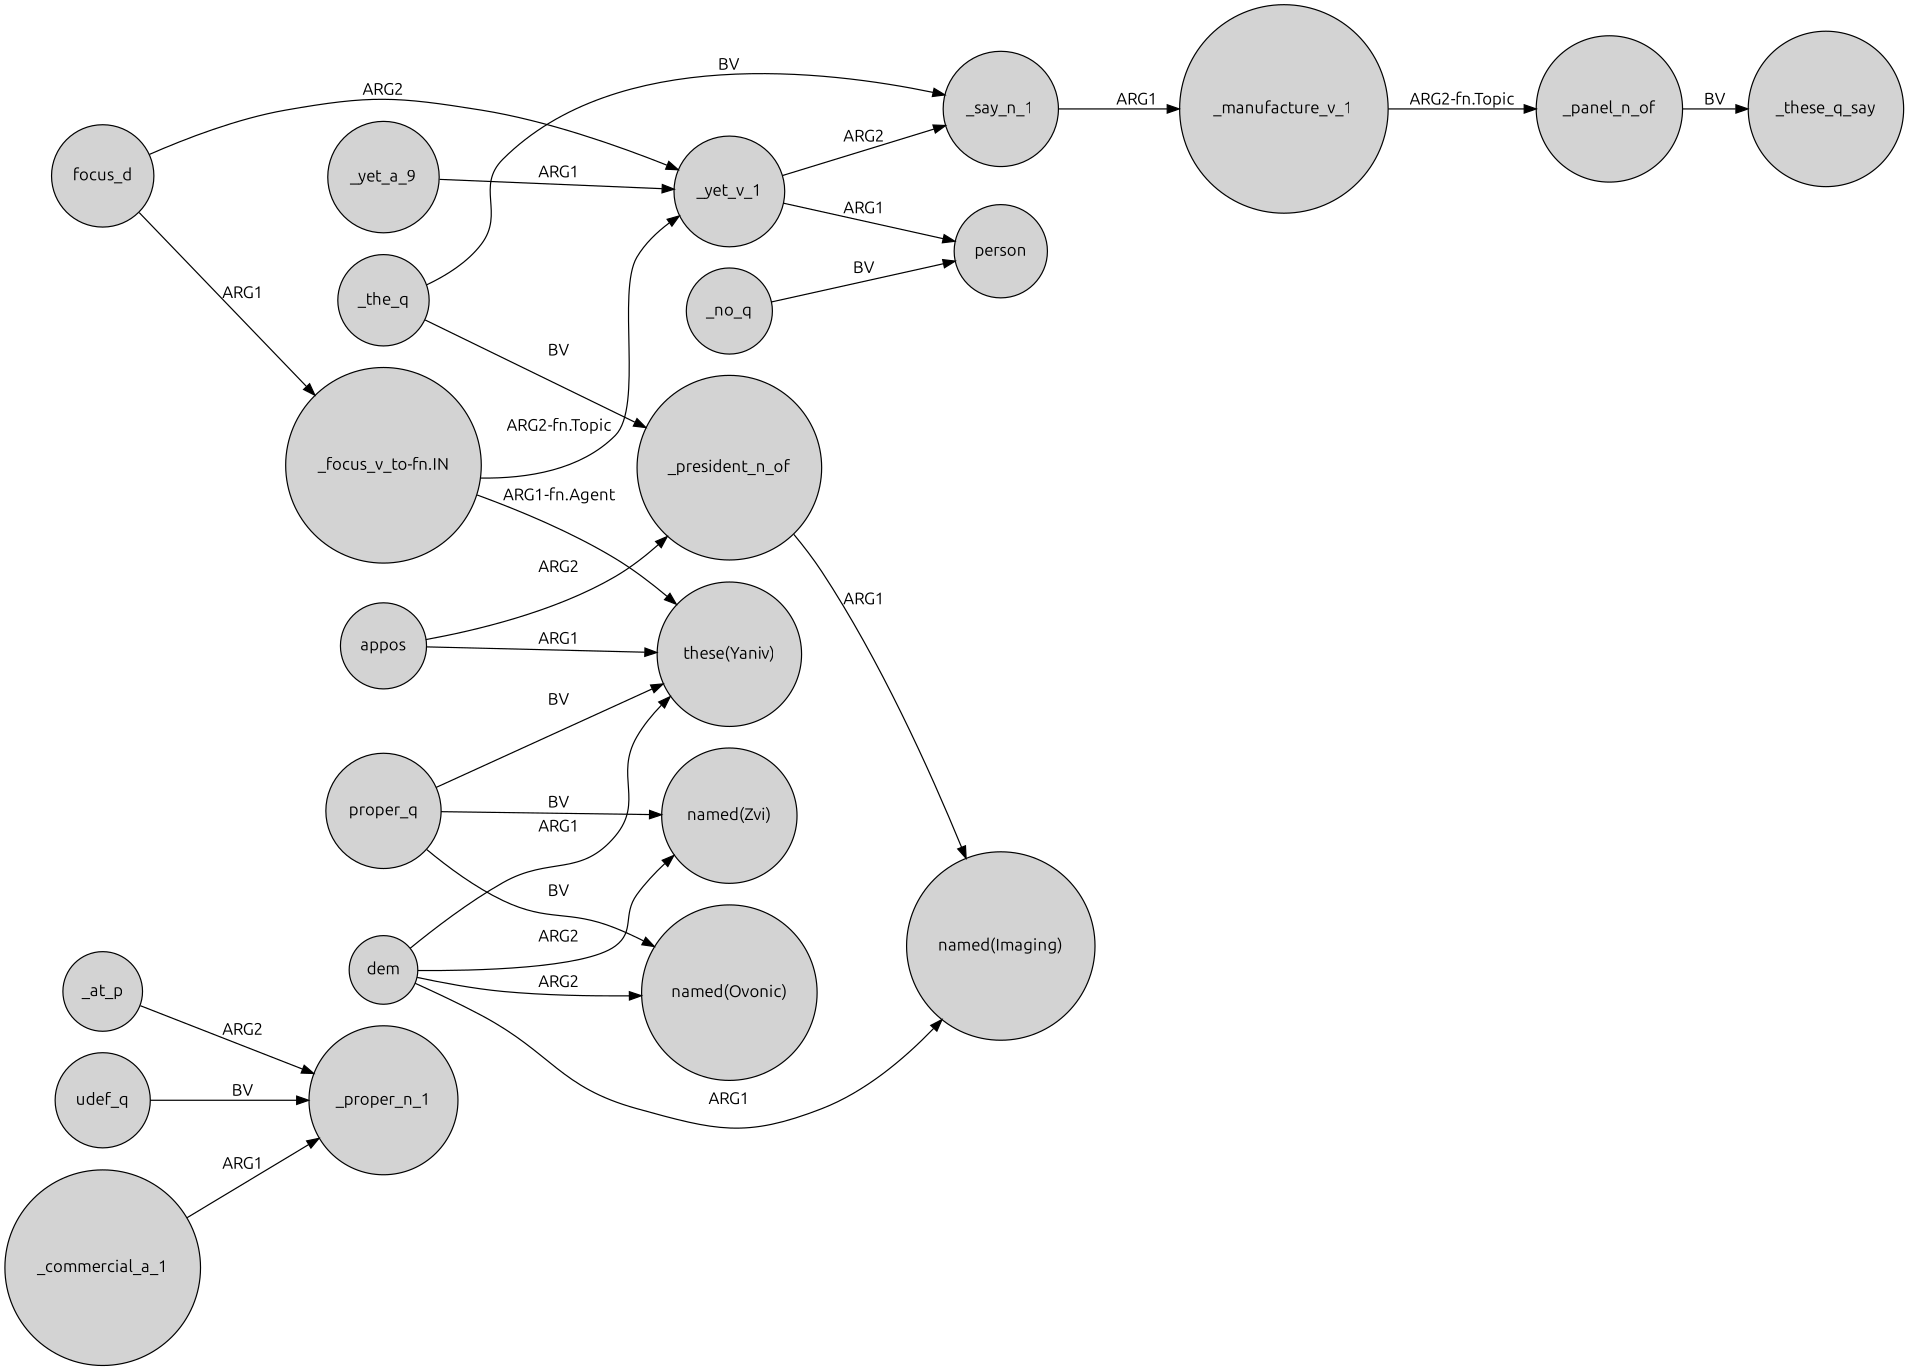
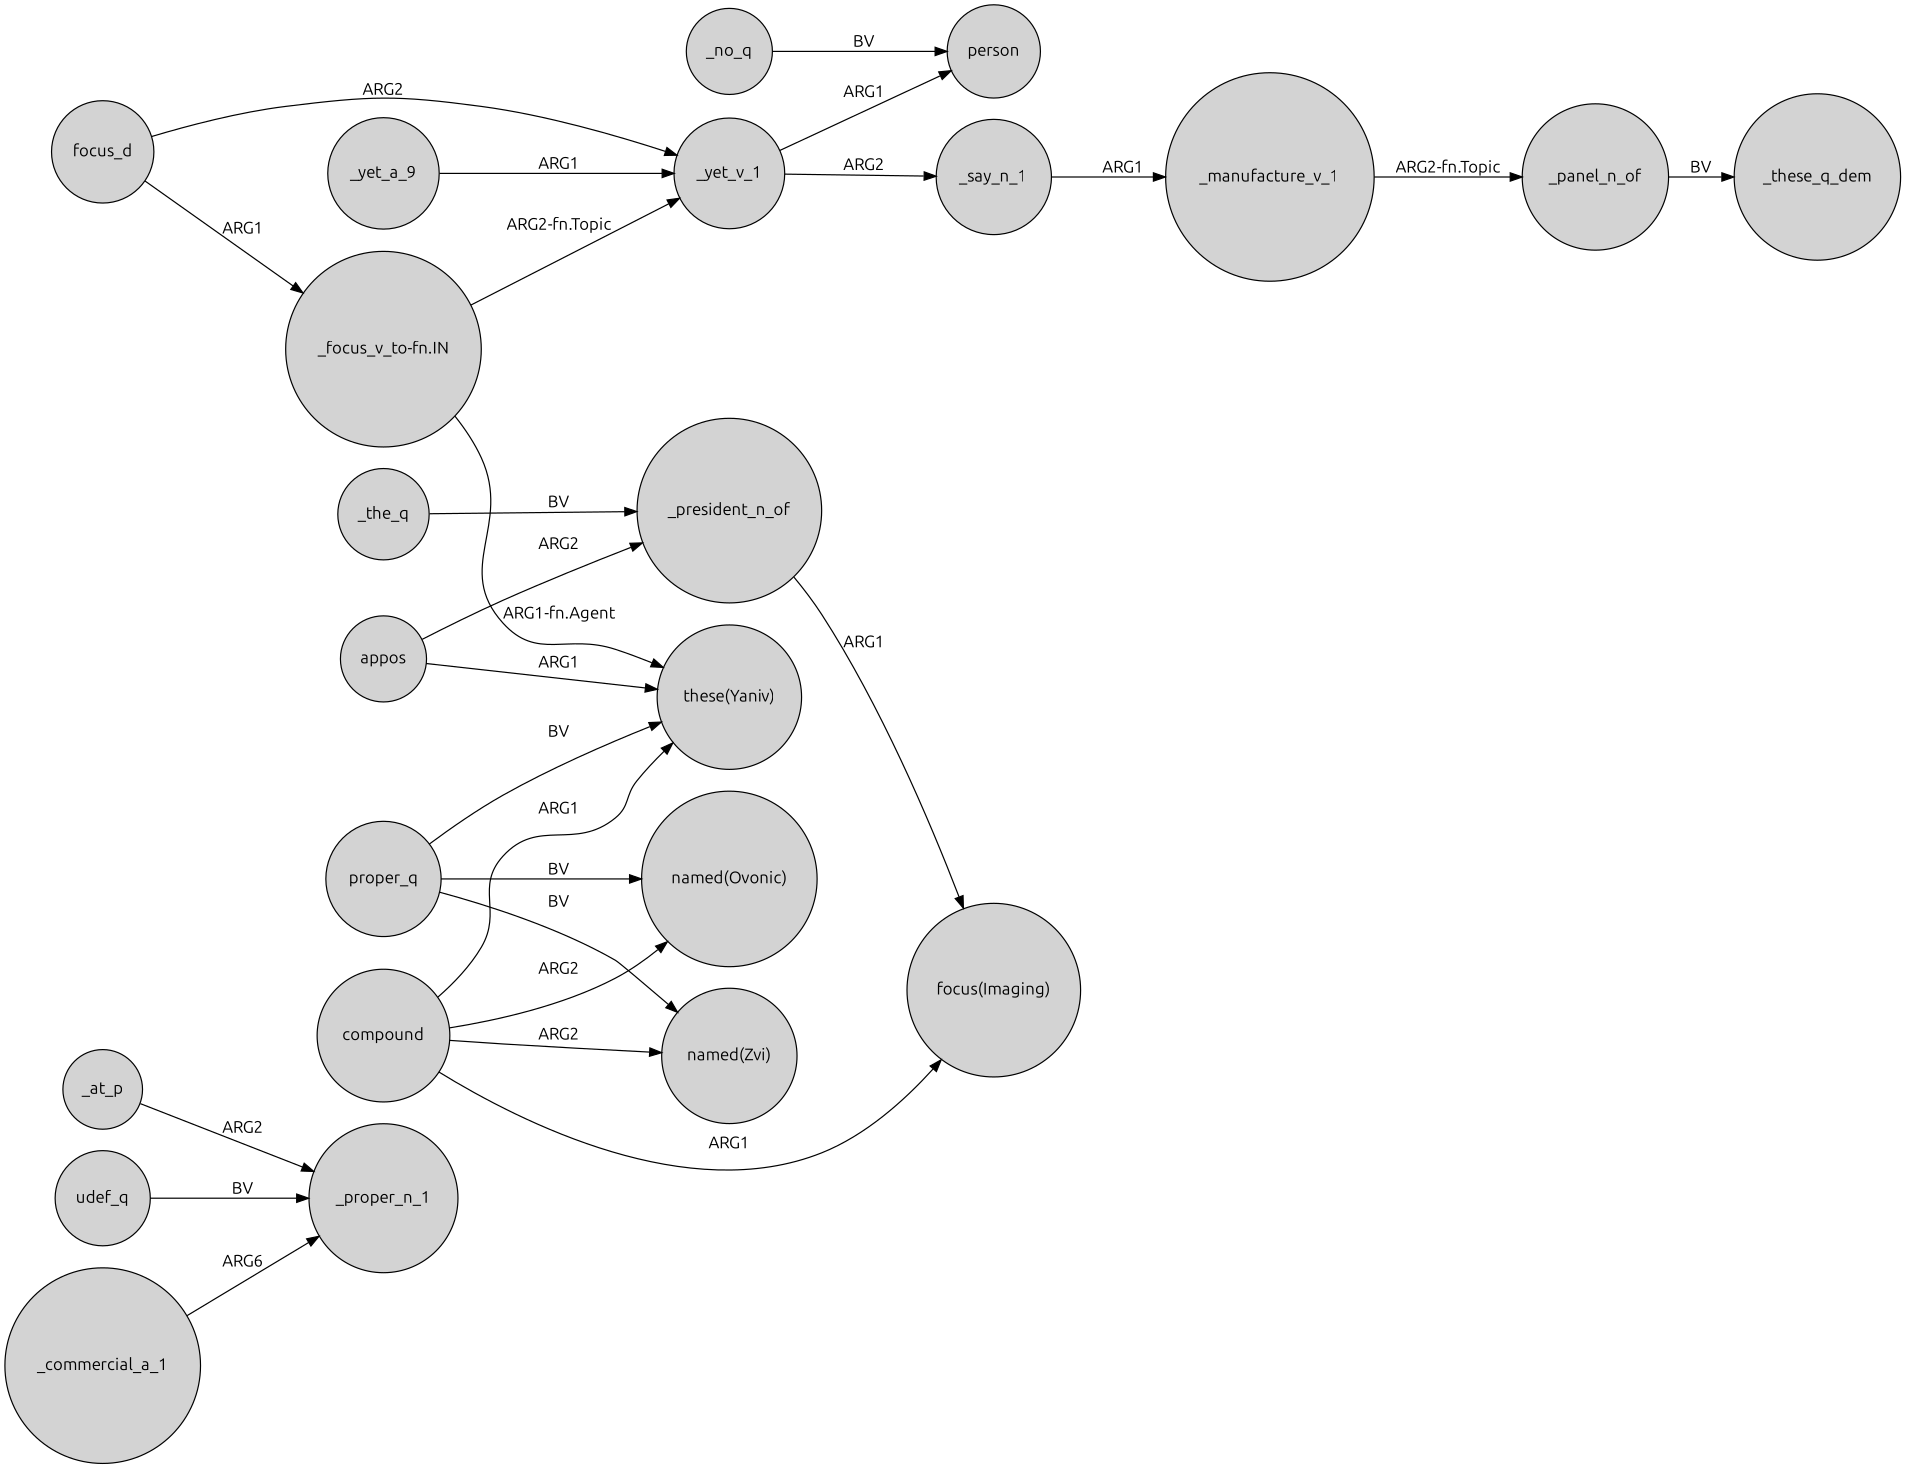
(630, 91) -> none
(1826, 109) -> (1817, 177)
(1001, 946) -> (994, 990)
(383, 970) -> (383, 1036)
(243, 1164) -> (243, 1262)
